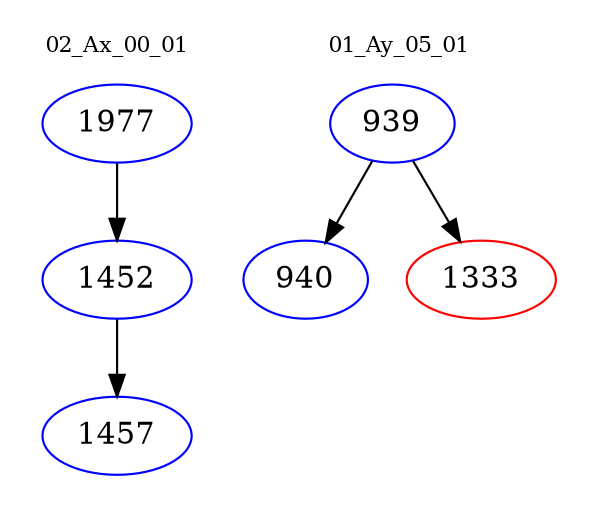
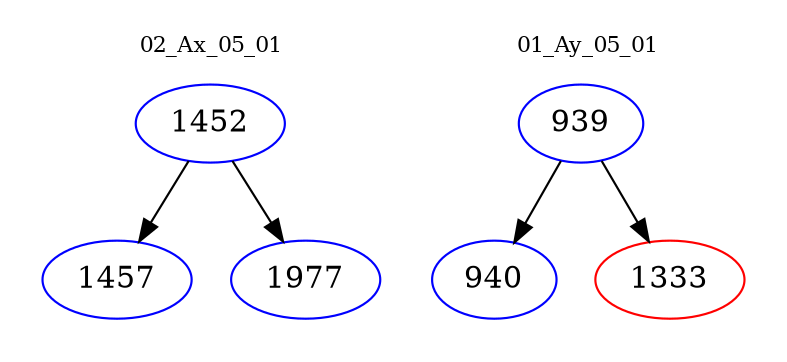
(117, 47) -> (211, 47)
(117, 191) -> (252, 192)
